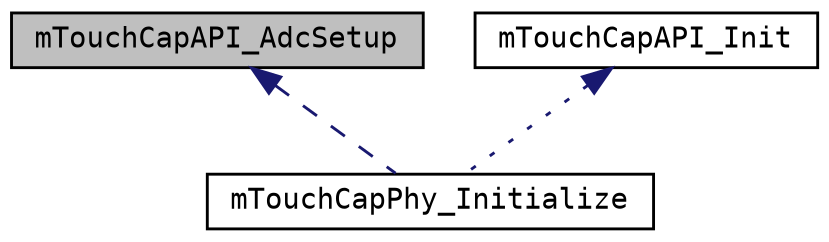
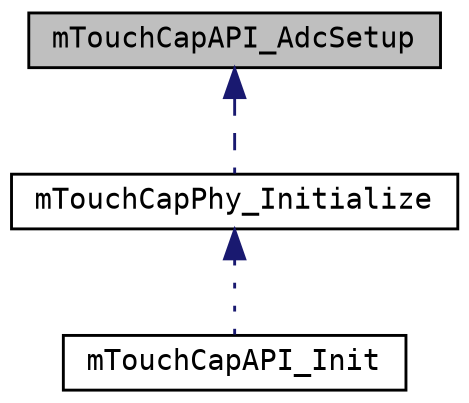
(527, 129) -> (235, 297)
